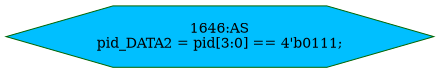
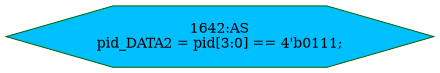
(220, 37) -> (220, 37)
